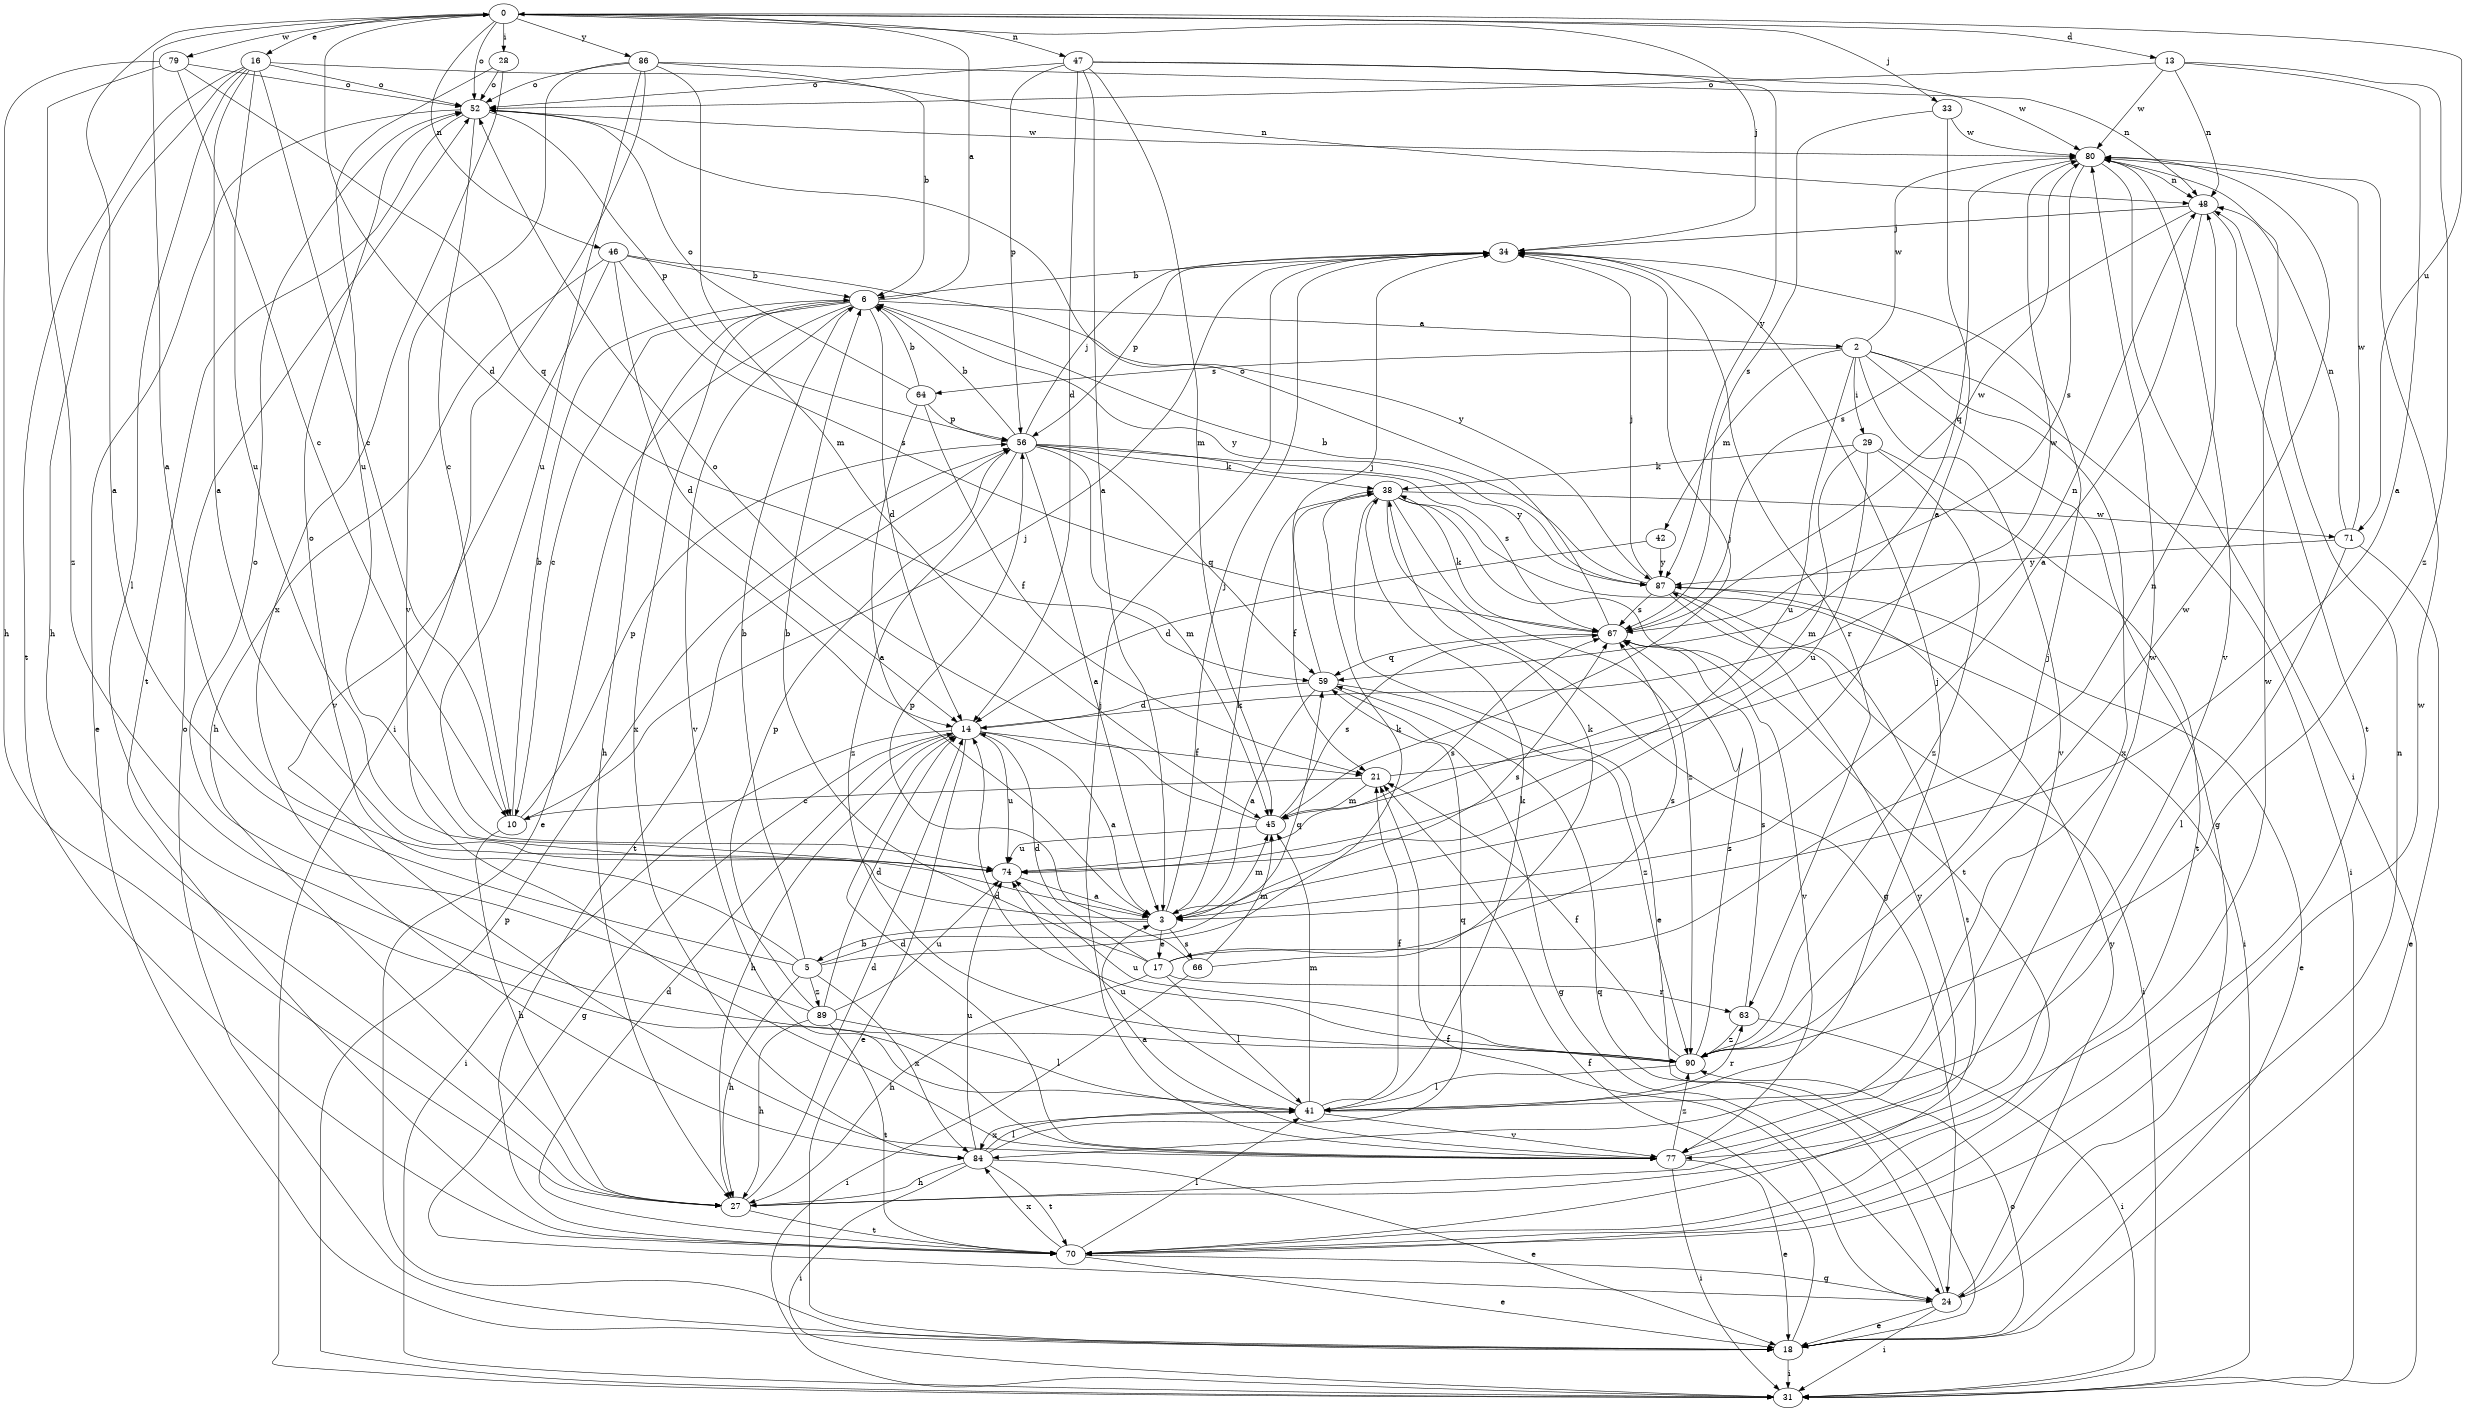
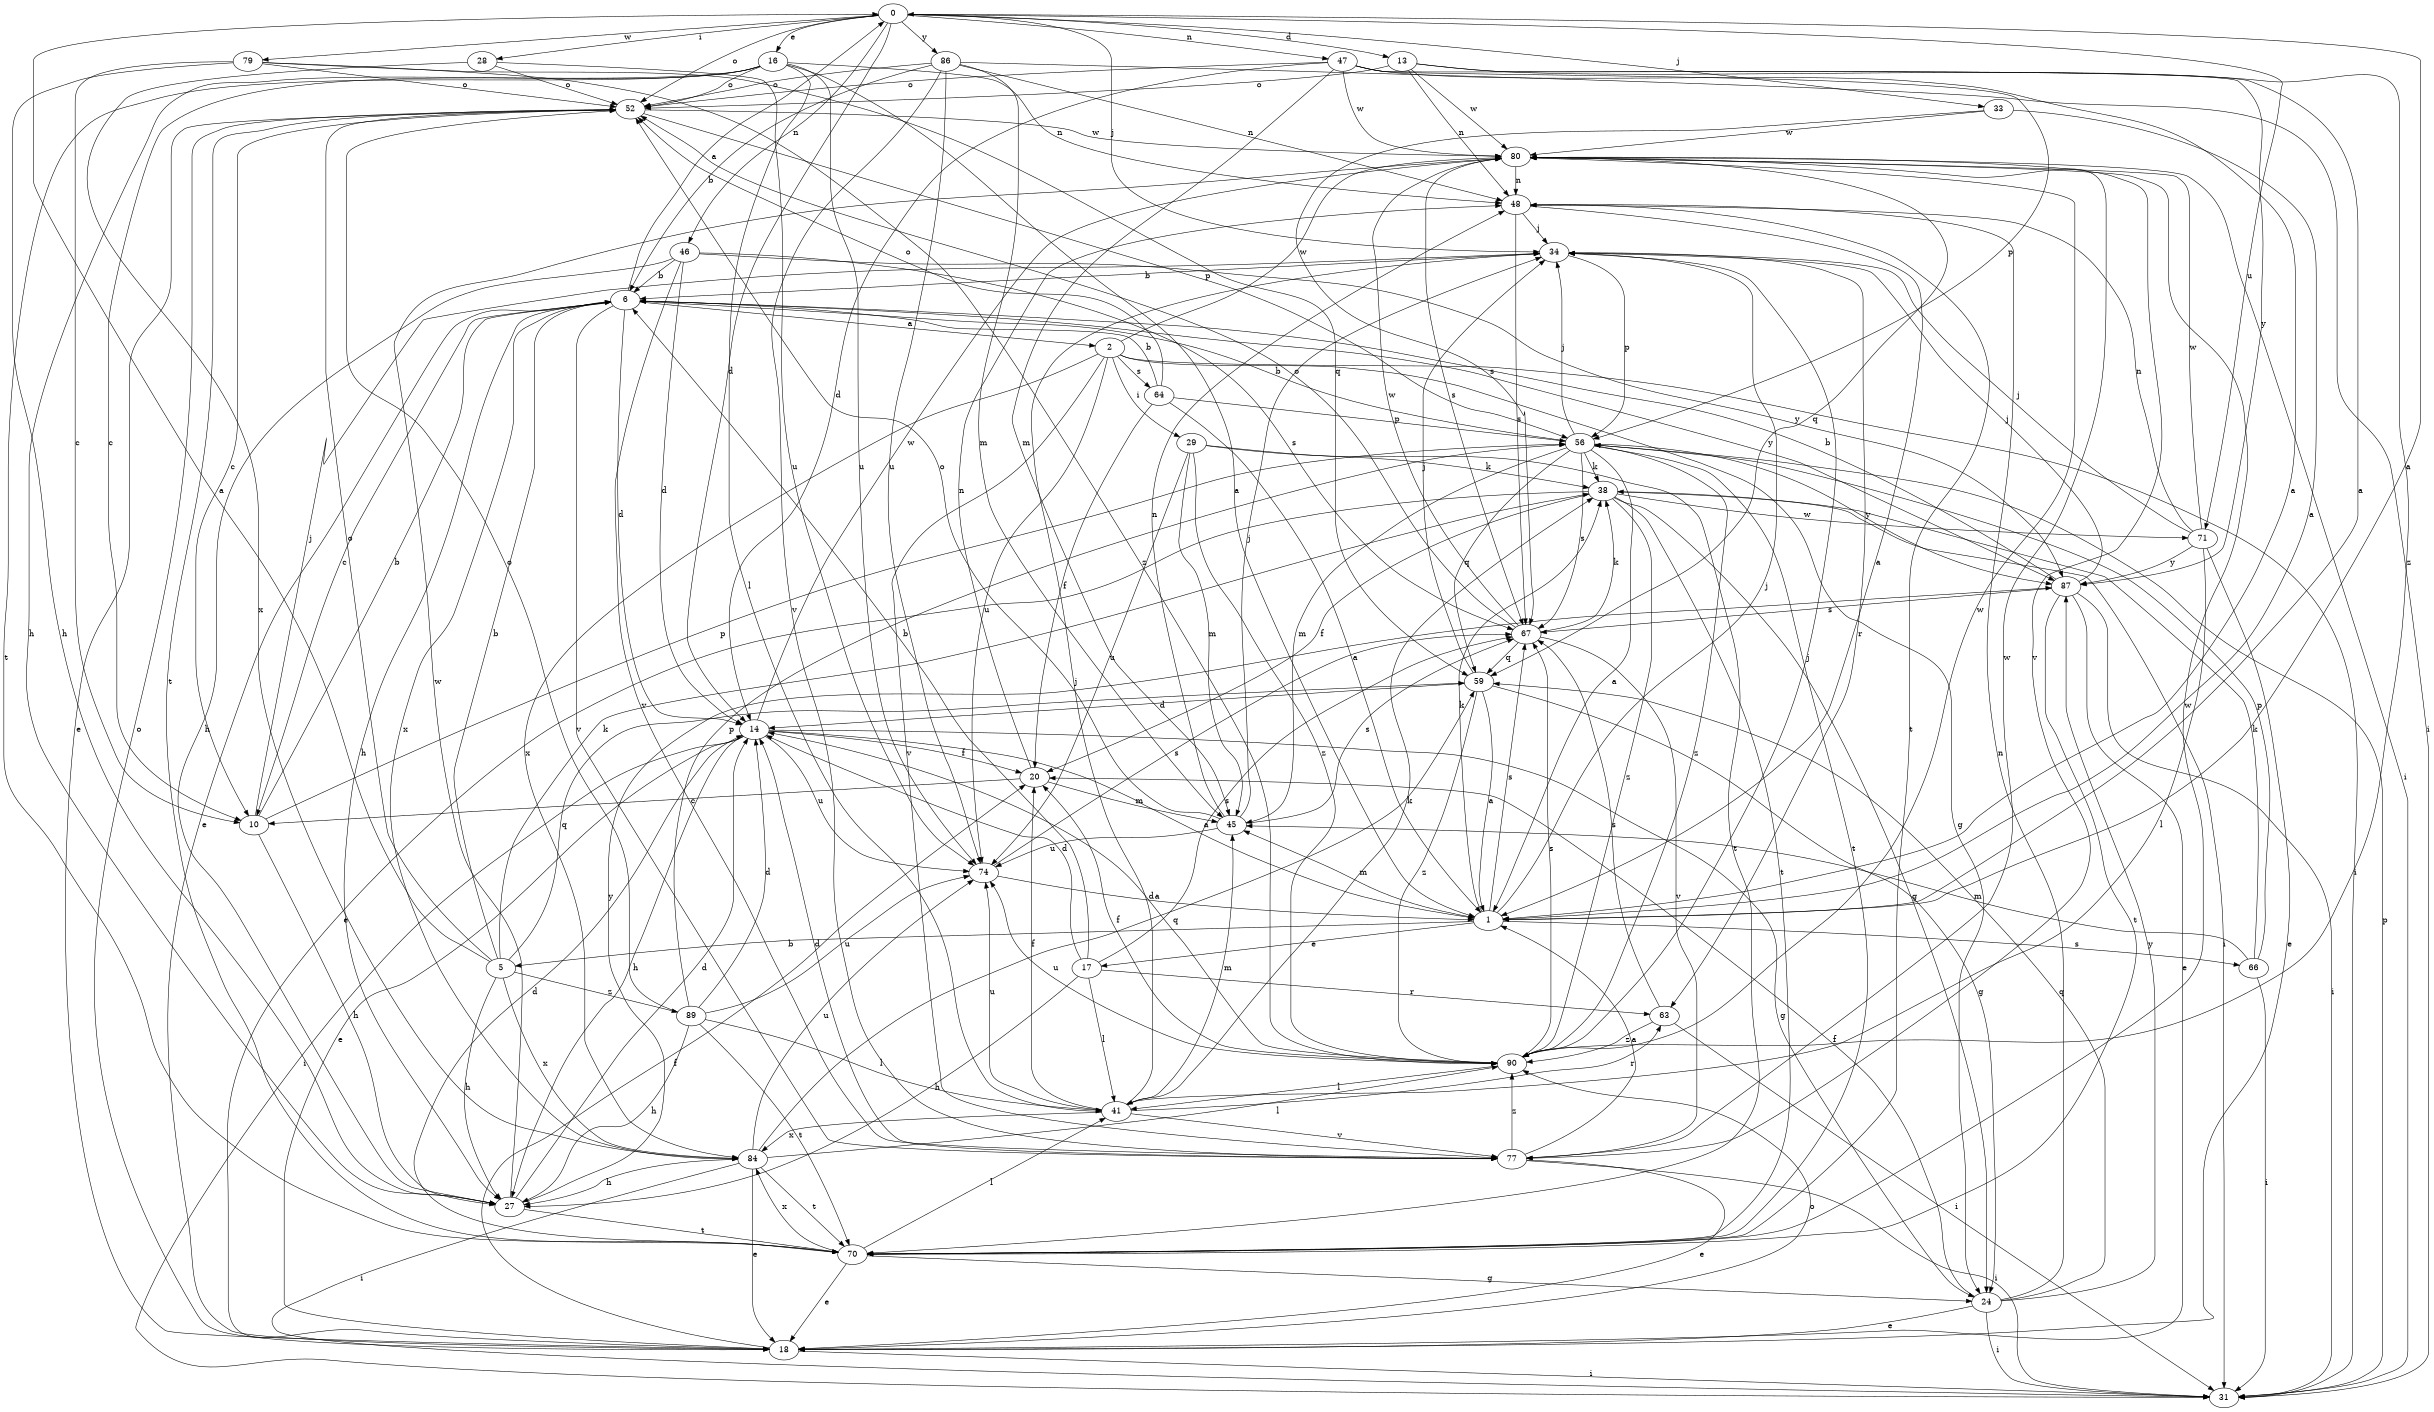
(1661, 539) -> none
(1376, 777) -> (1035, 777)
(1090, 812) -> (1915, 305)
(1845, 828) -> (1164, 451)
(1162, 921) -> (1488, 921)
(1133, 1115) -> (1131, 1122)
